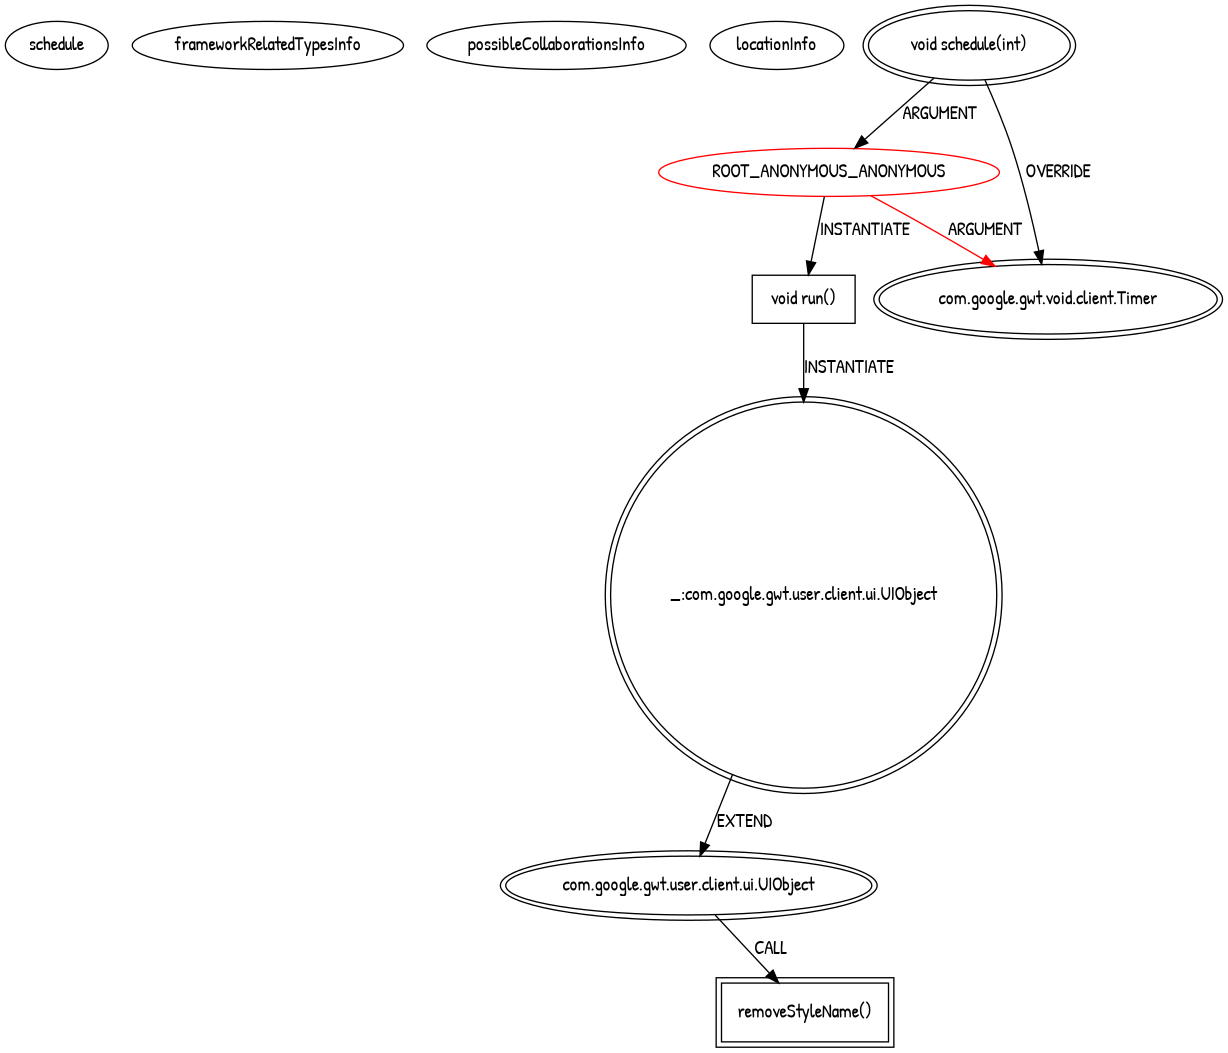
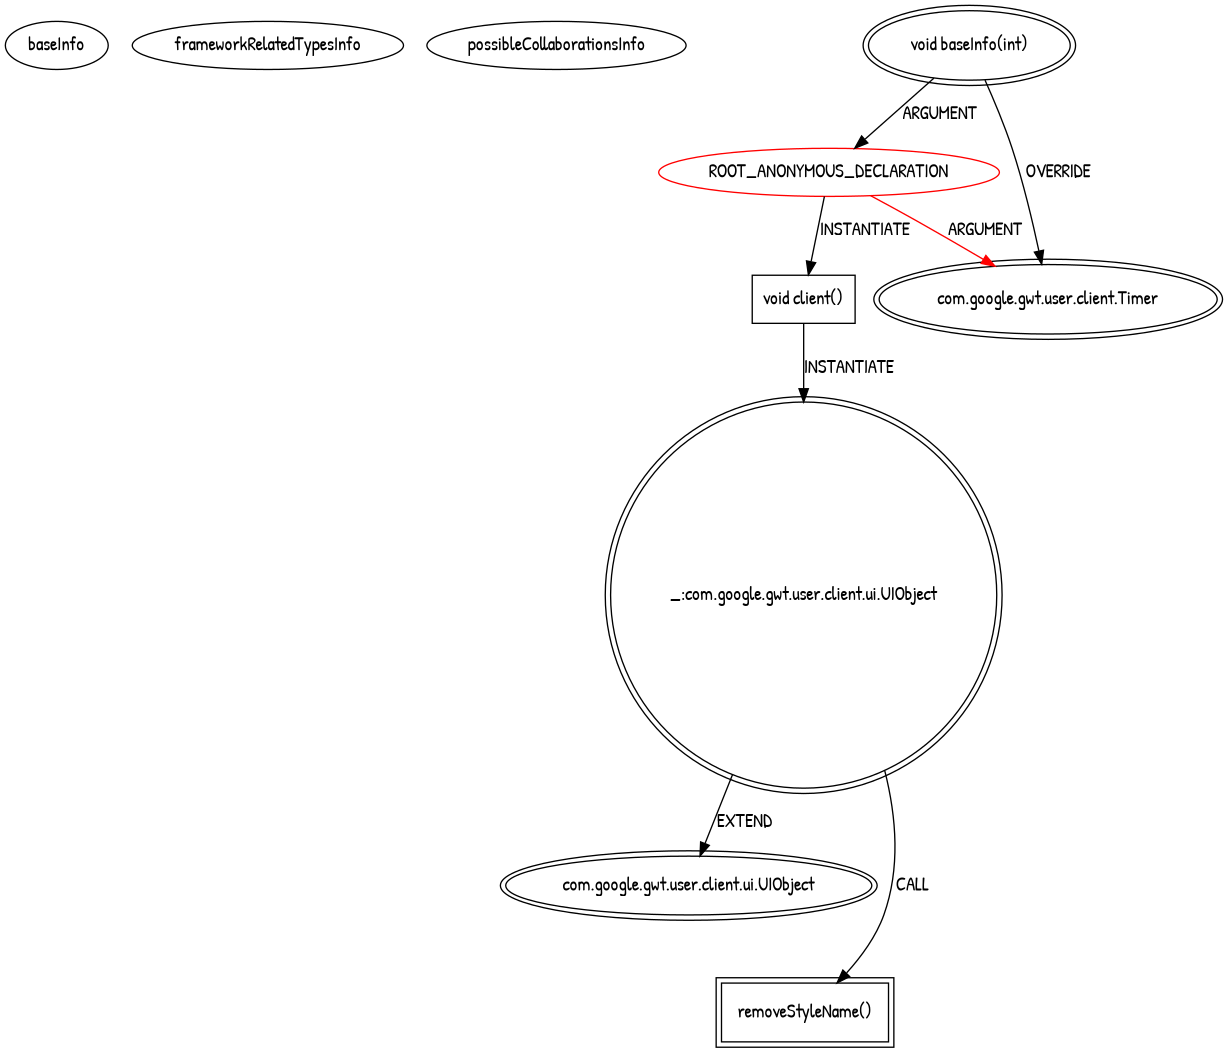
(57, 45) -> (57, 45)
(777, 45) -> none
(969, 45) -> (969, 45)
(829, 172) -> (829, 172)
(804, 299) -> (804, 299)
(1048, 299) -> (1048, 299)
(742, 944) -> (893, 877)
